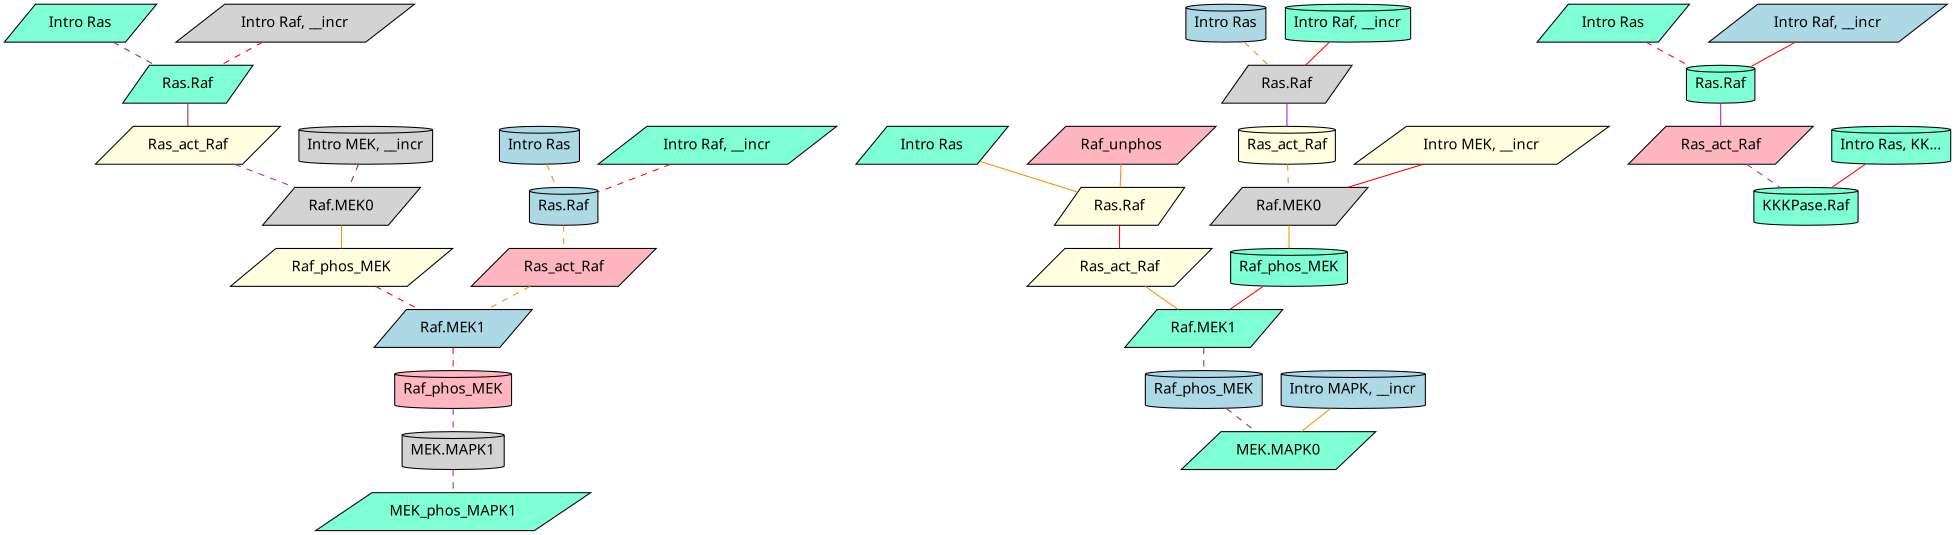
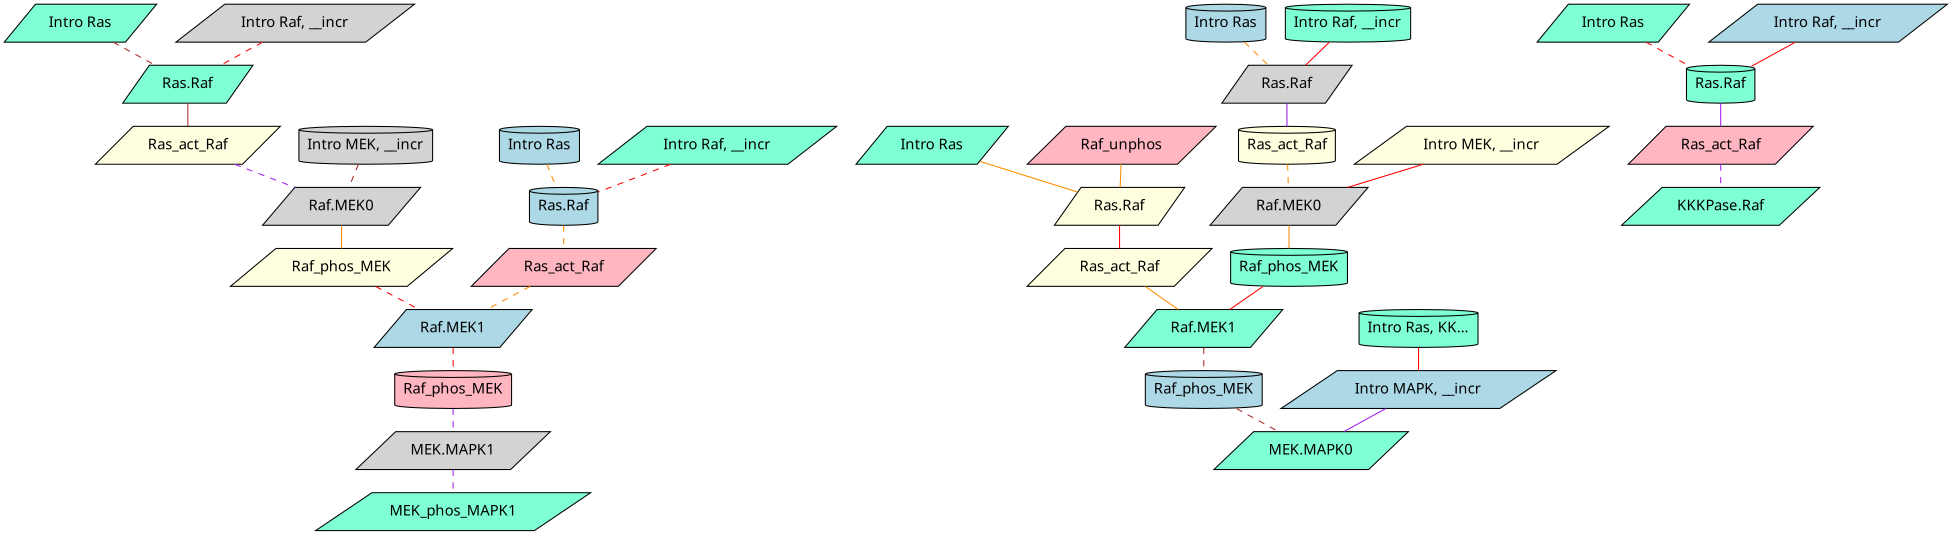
(1849, 176) -> (1419, 359)
(1806, 206) -> (1721, 206)
(1353, 390) -> (1419, 390)
(1316, 420) -> (1365, 420)
(453, 451) -> (453, 451)
